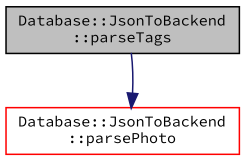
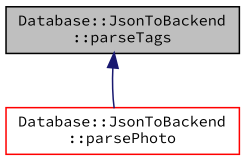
(133, 73) -> (113, 88)
